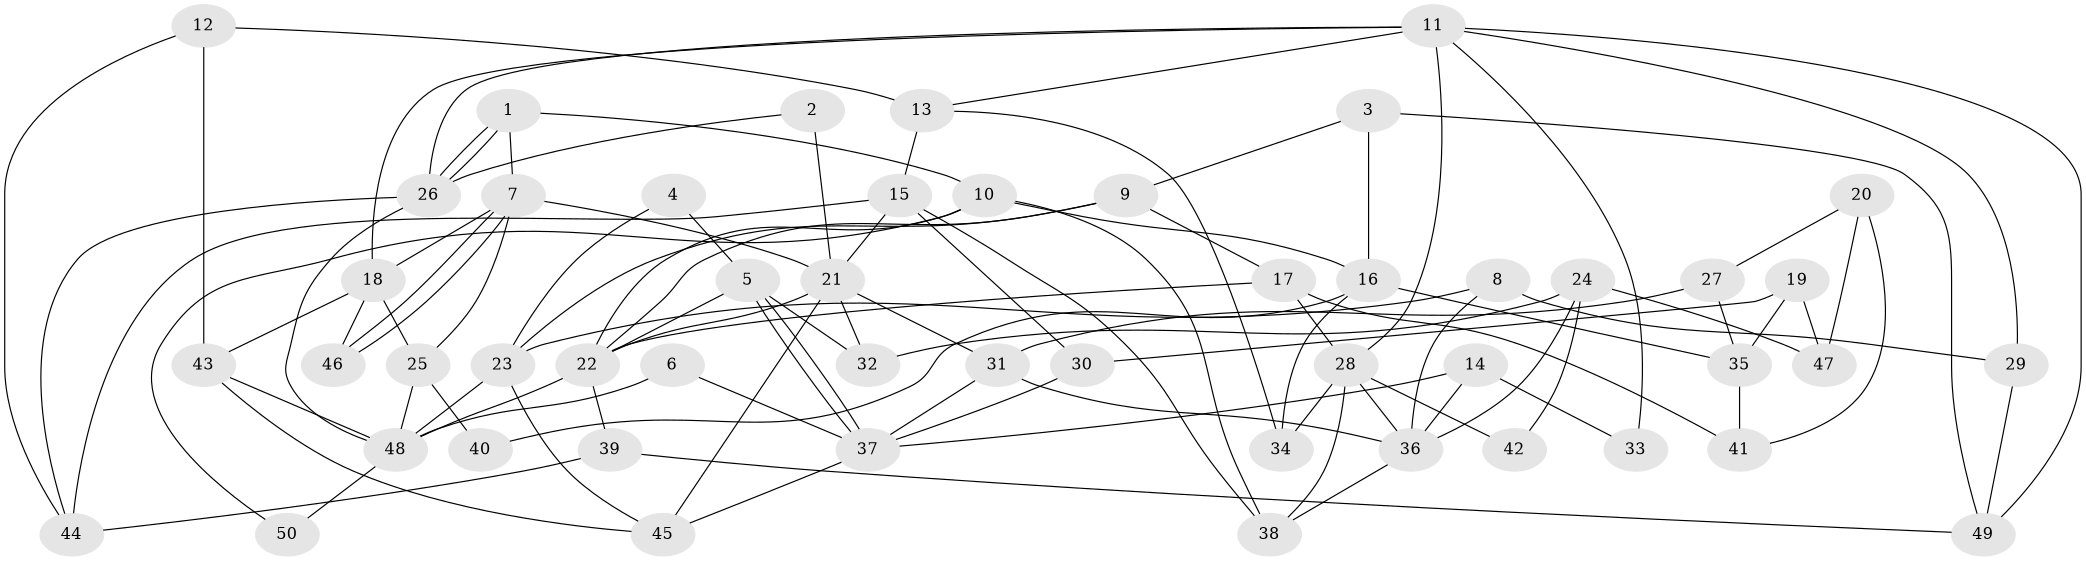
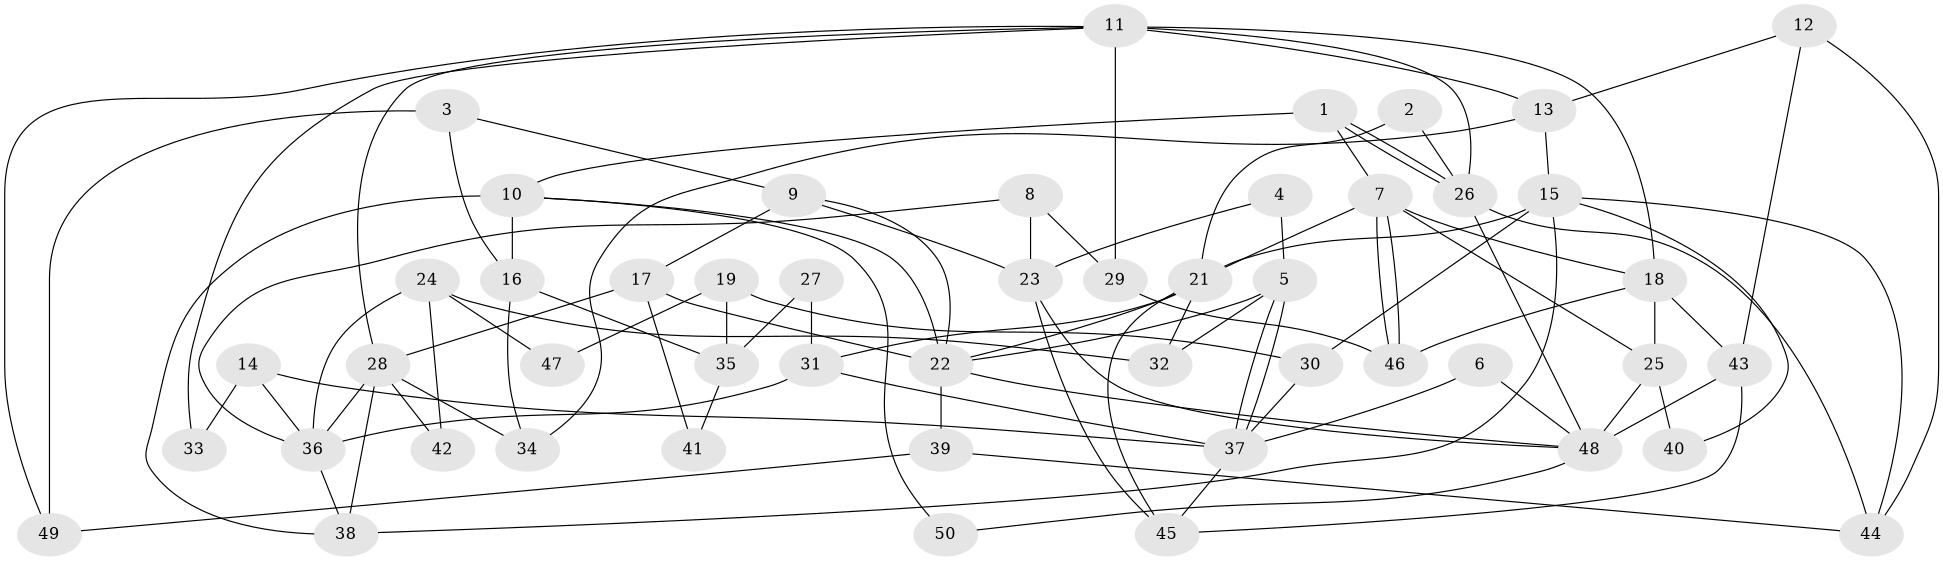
(1862, 196) -> none
(930, 370) -> (1787, 356)
(2000, 450) -> (1256, 323)
